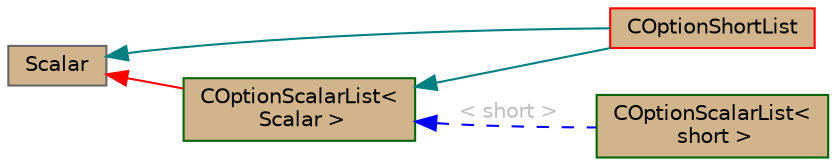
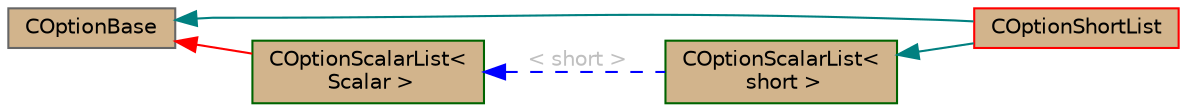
(523, 65) -> (946, 47)
(57, 66) -> (92, 28)
